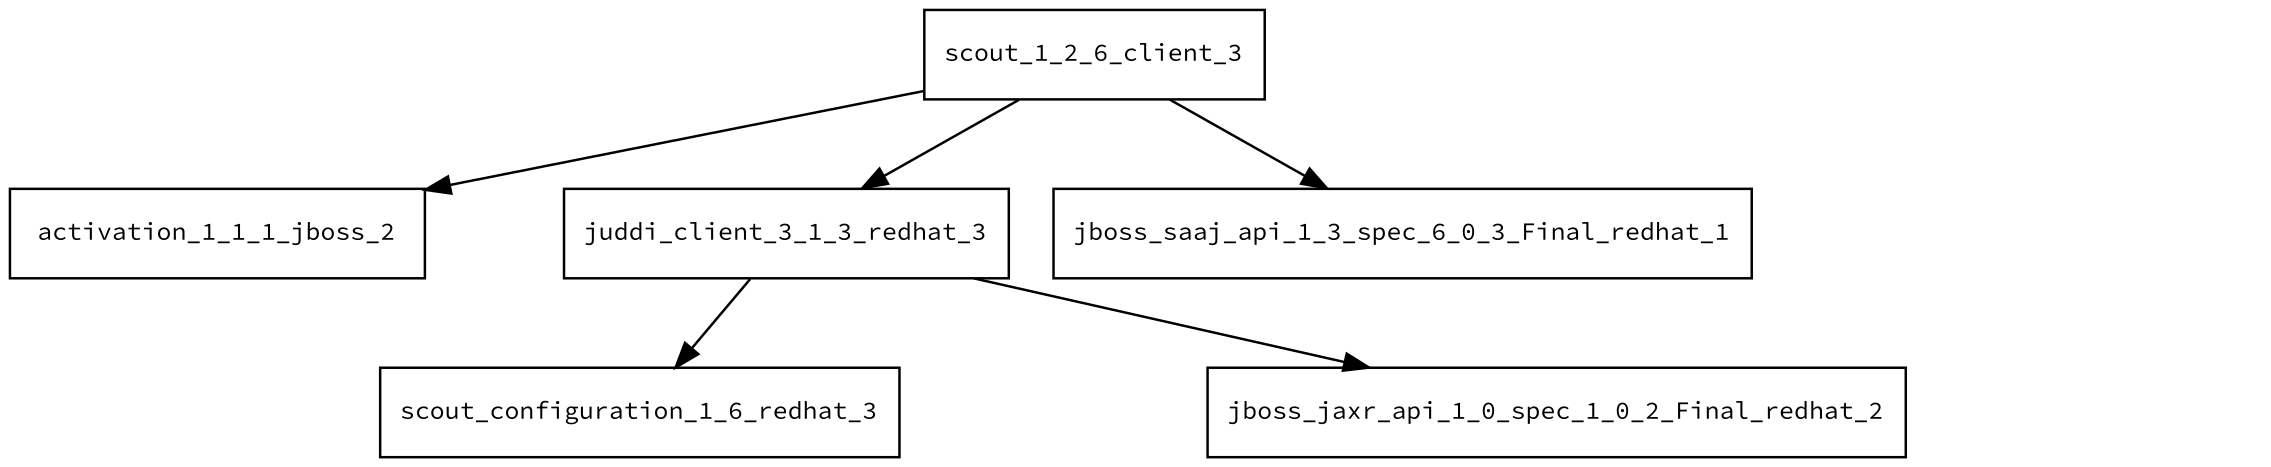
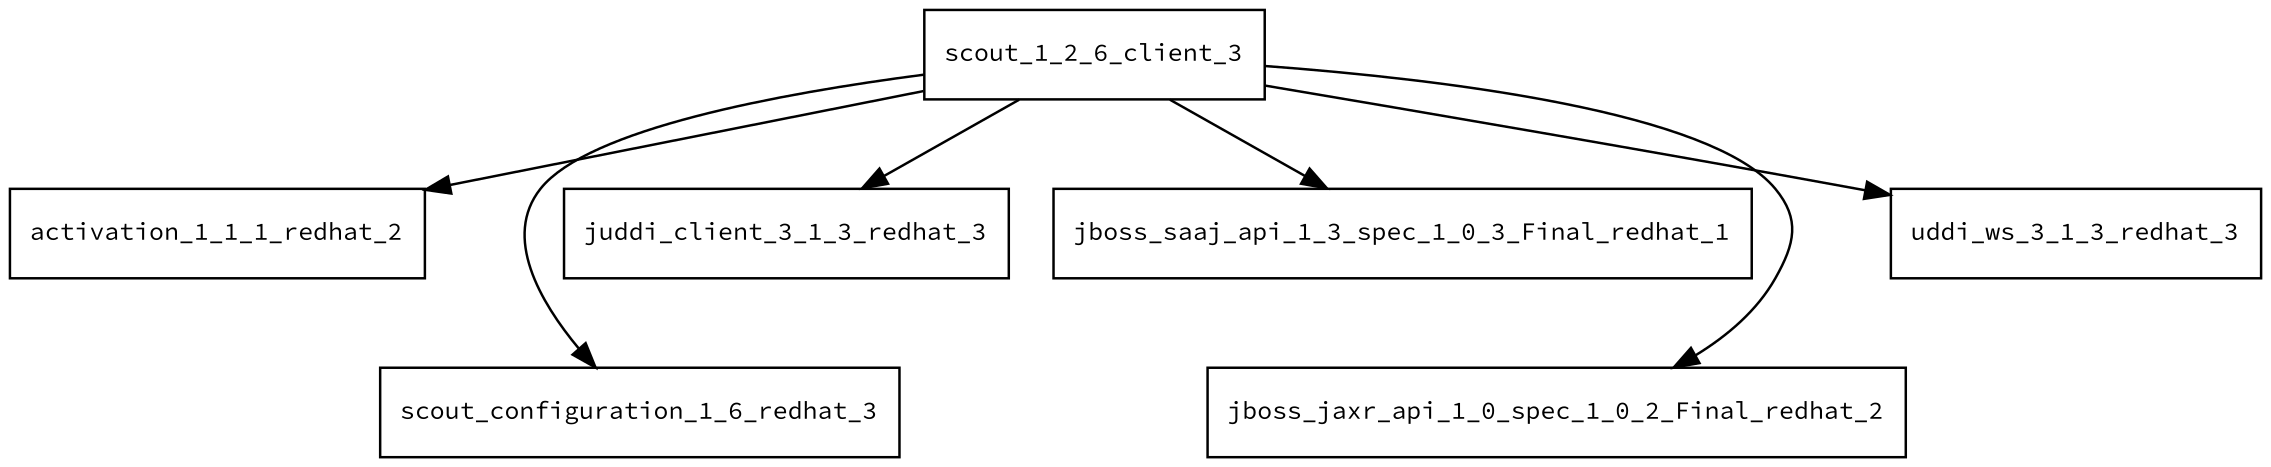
(217, 234) -> (217, 234)
(1403, 234) -> (1403, 234)
none -> (2076, 234)
(721, 314) -> (653, 129)
(1159, 320) -> (1631, 119)
